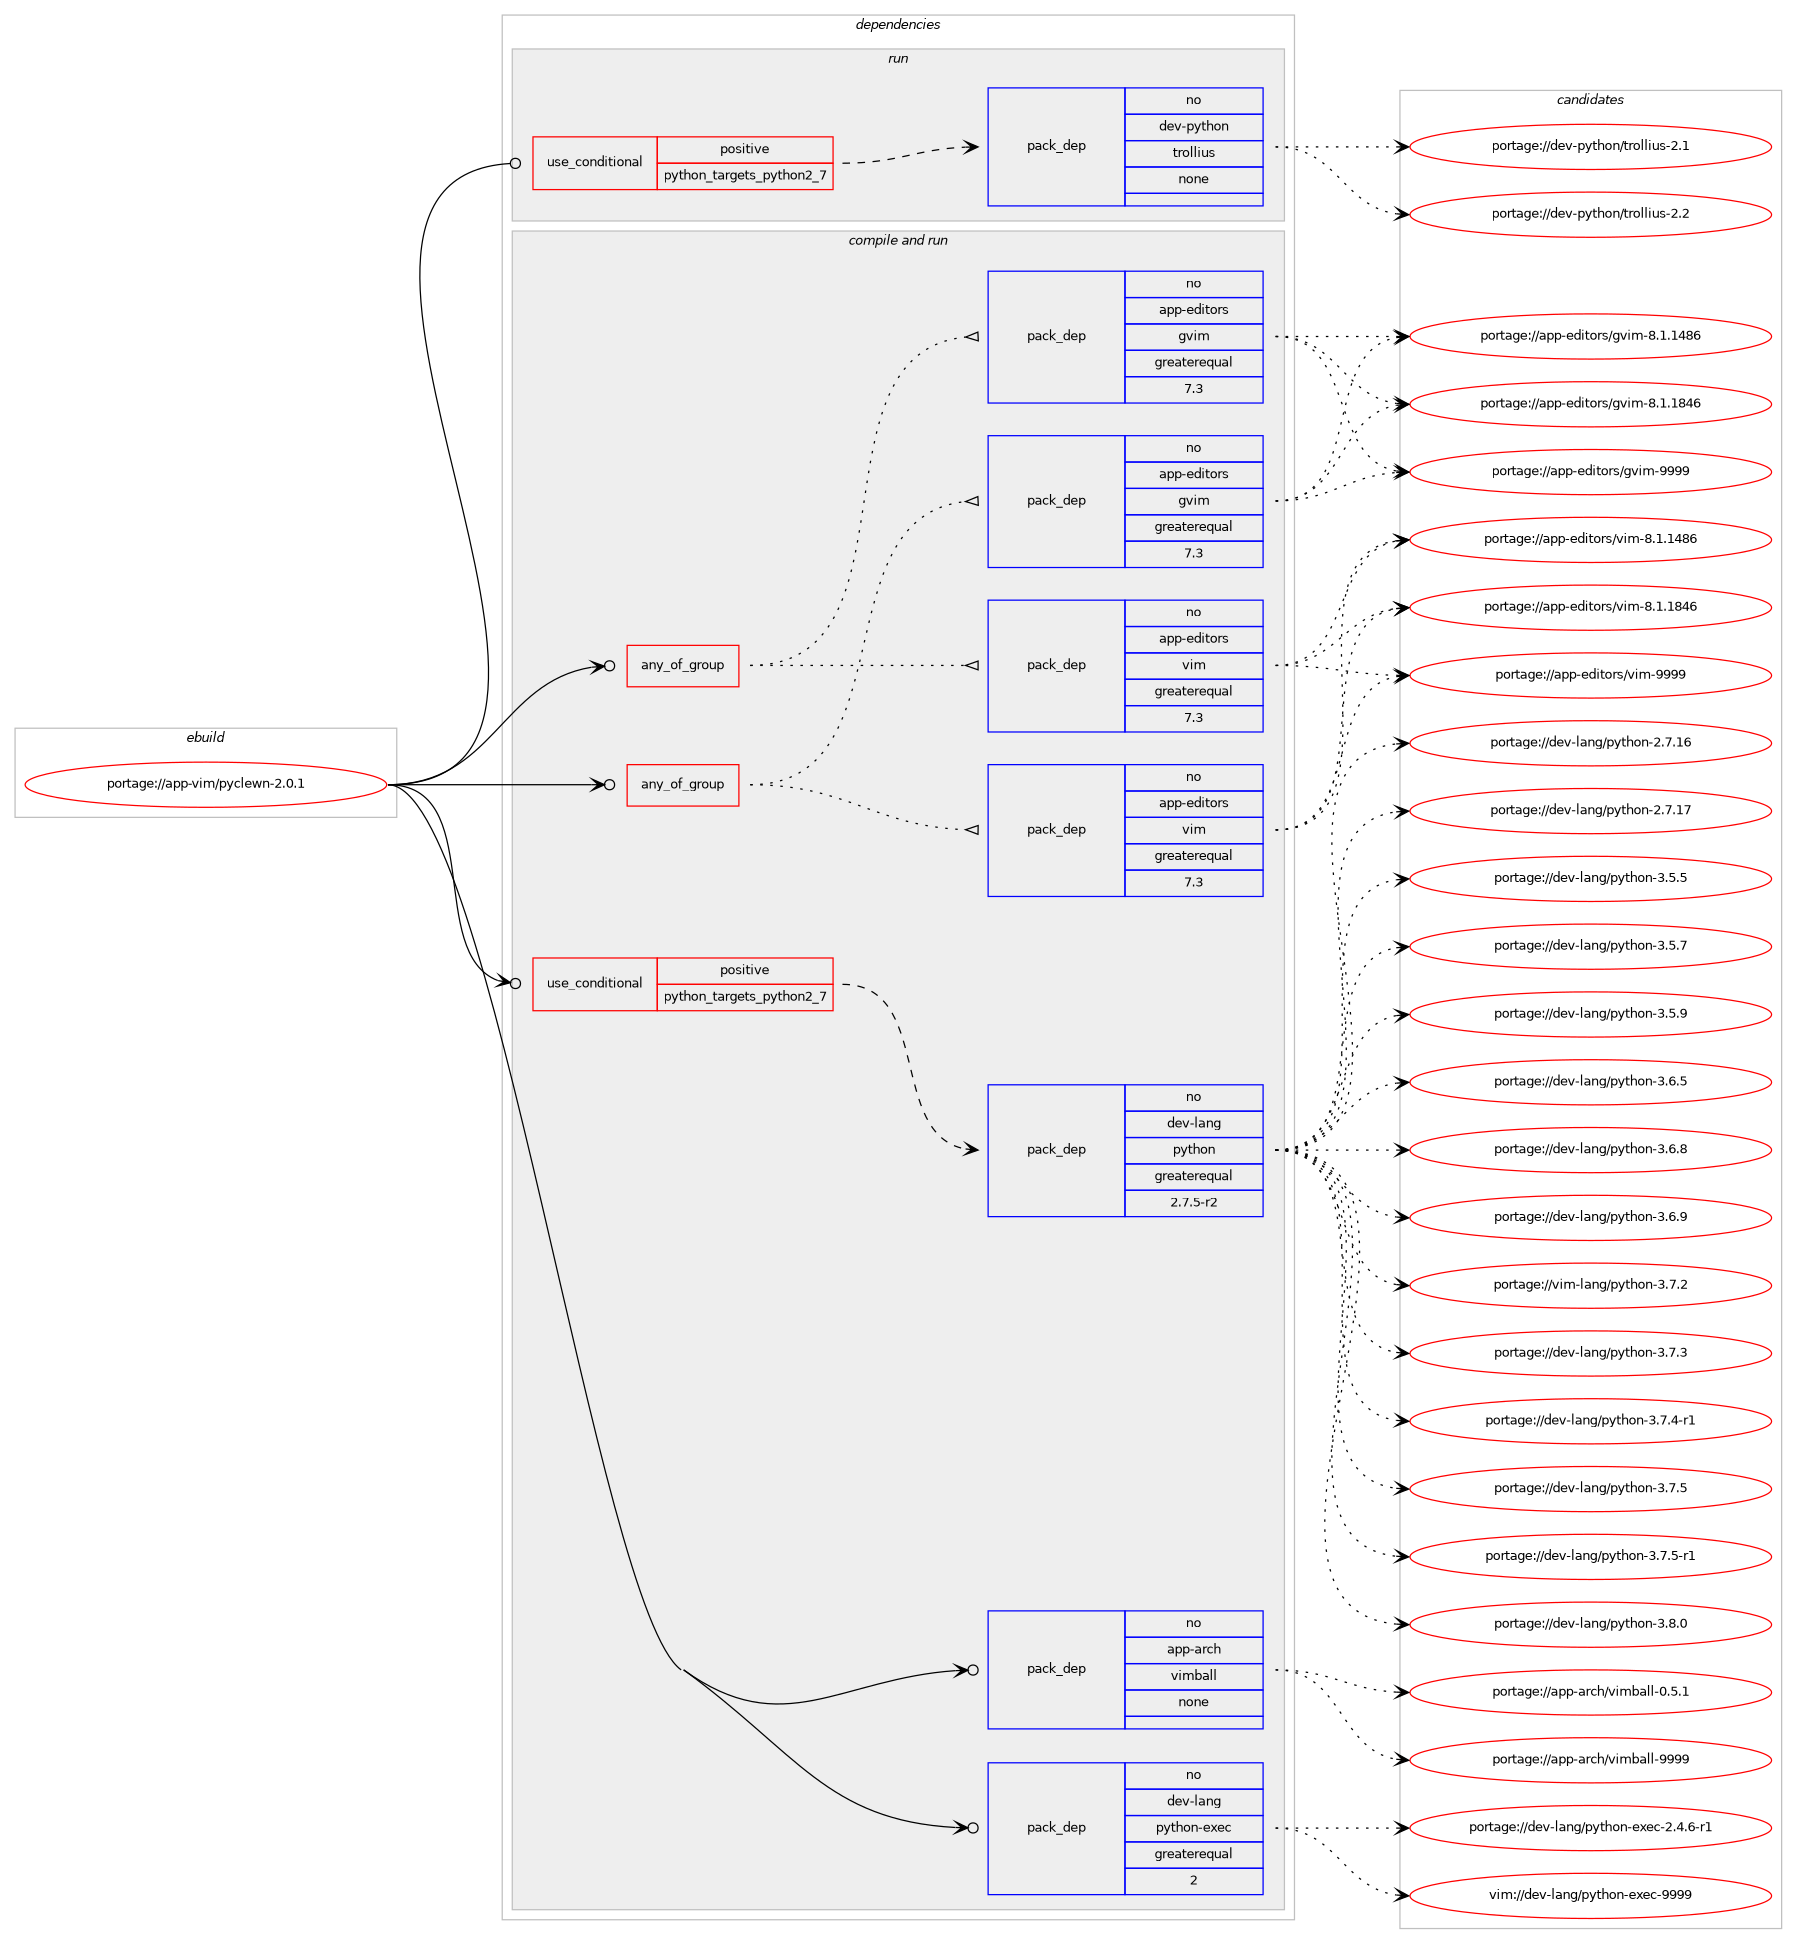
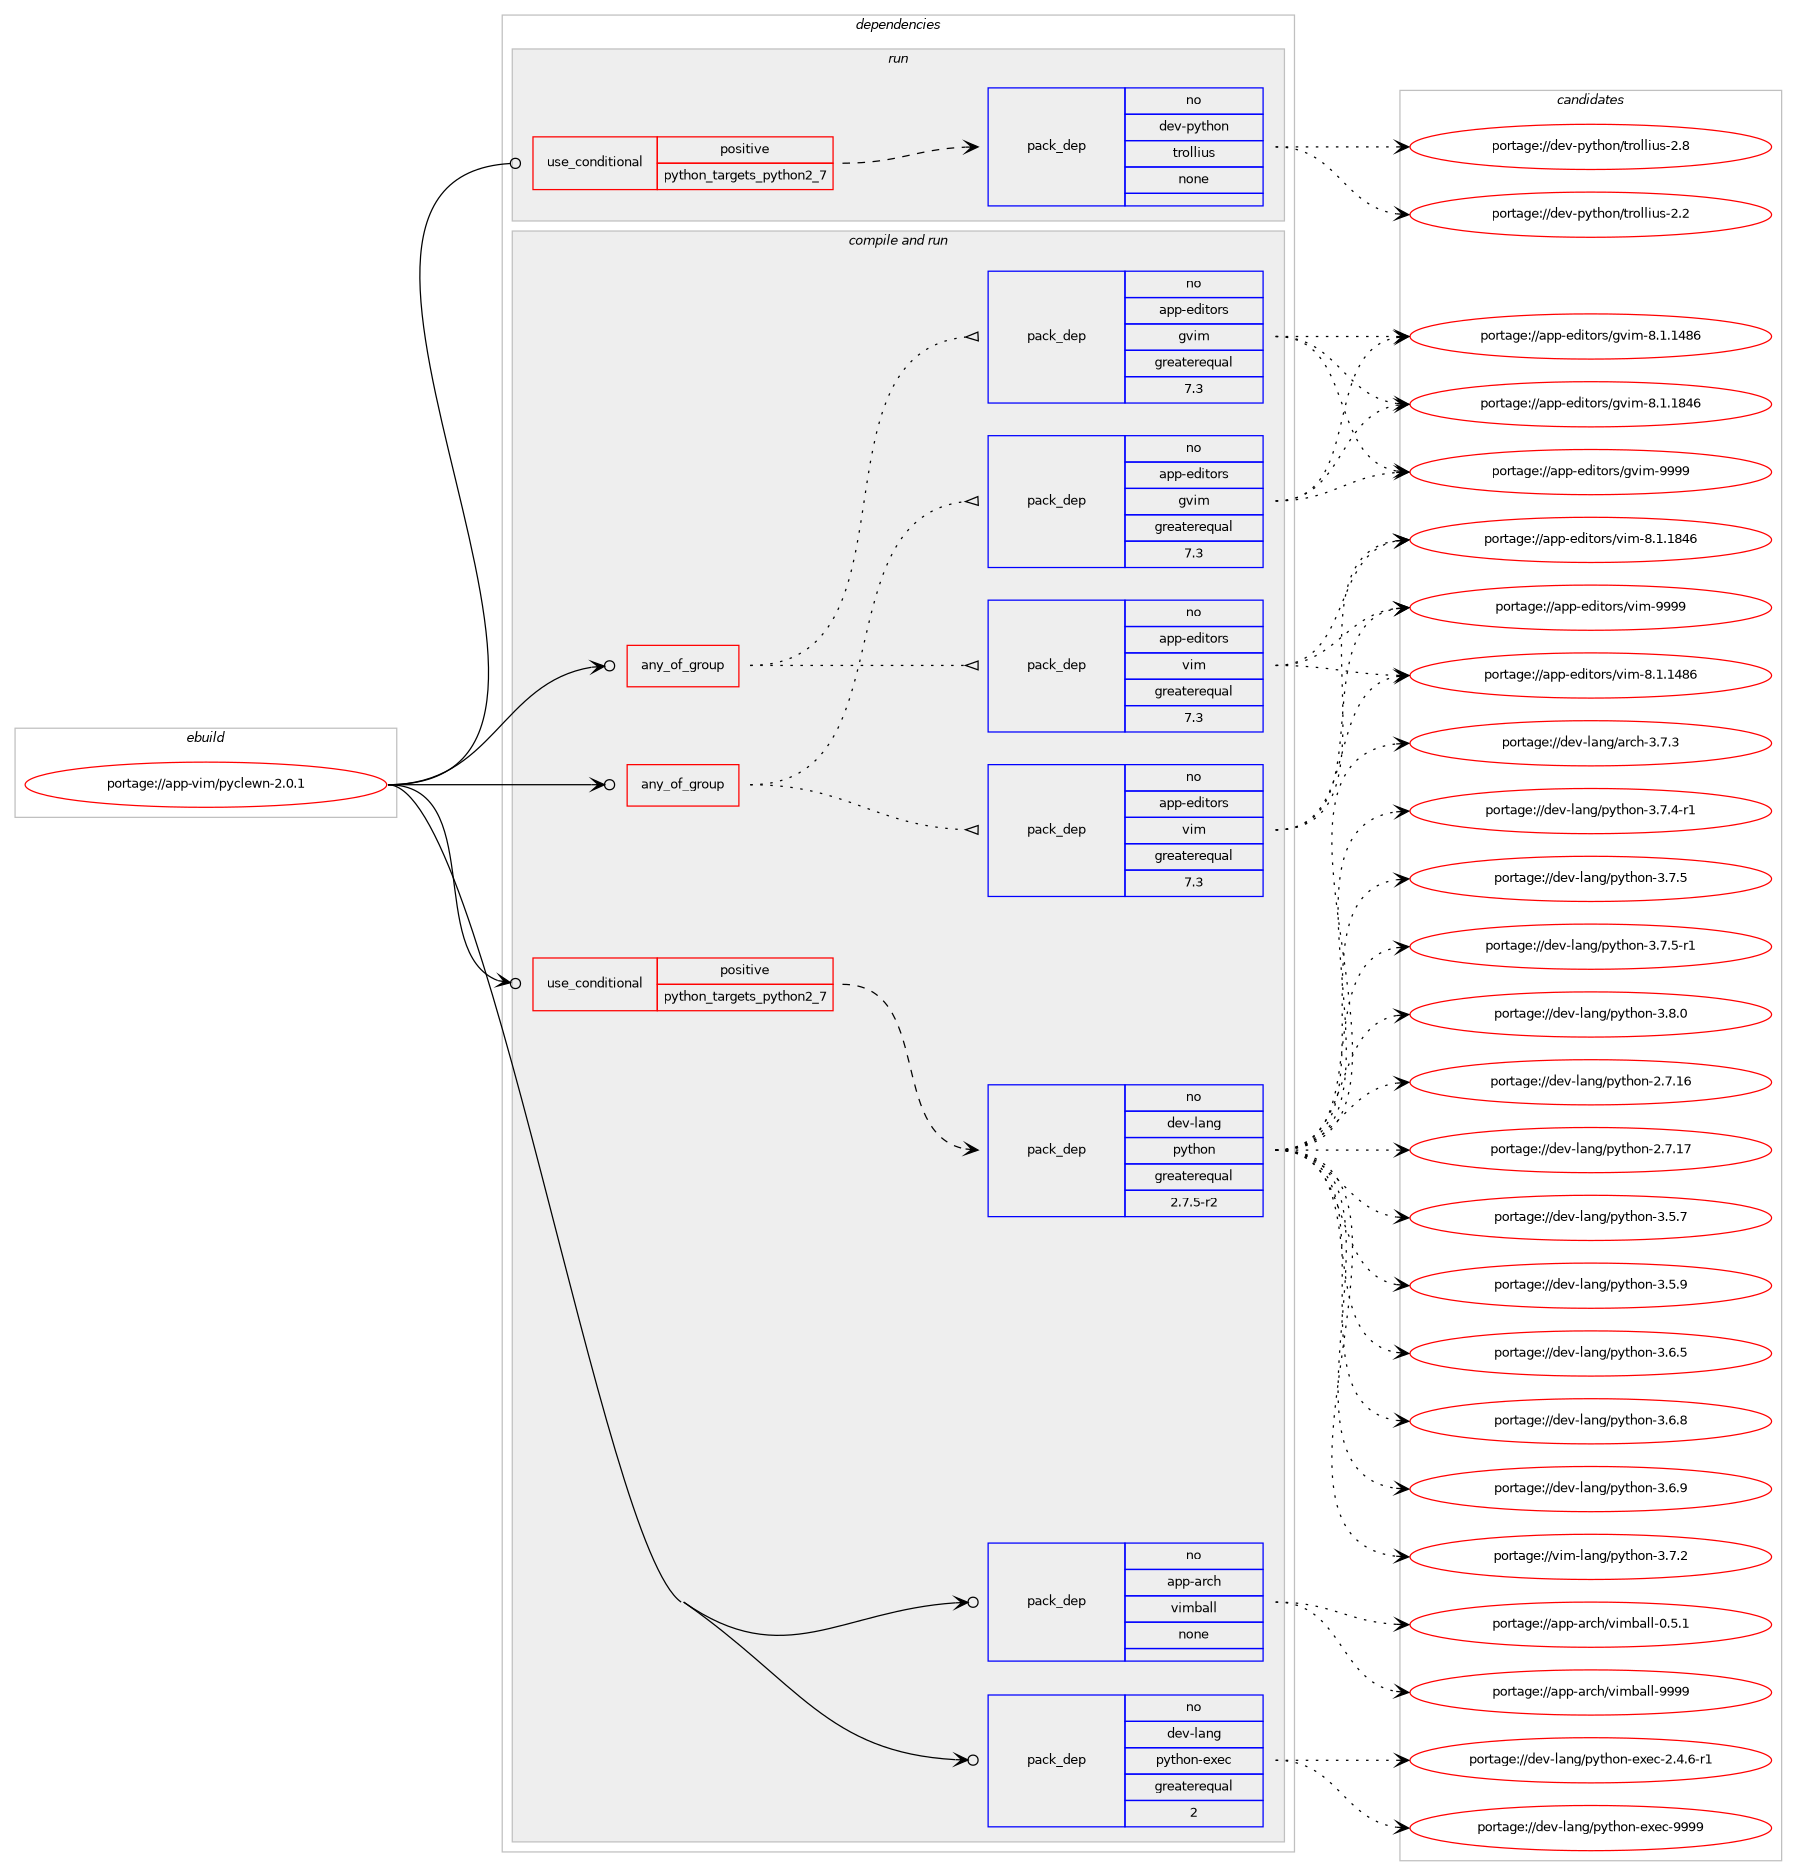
(1591, 147) -> (1591, 147)
(1591, 879) -> none
(1591, 1353) -> (1591, 743)
(1591, 1896) -> (1591, 1828)
